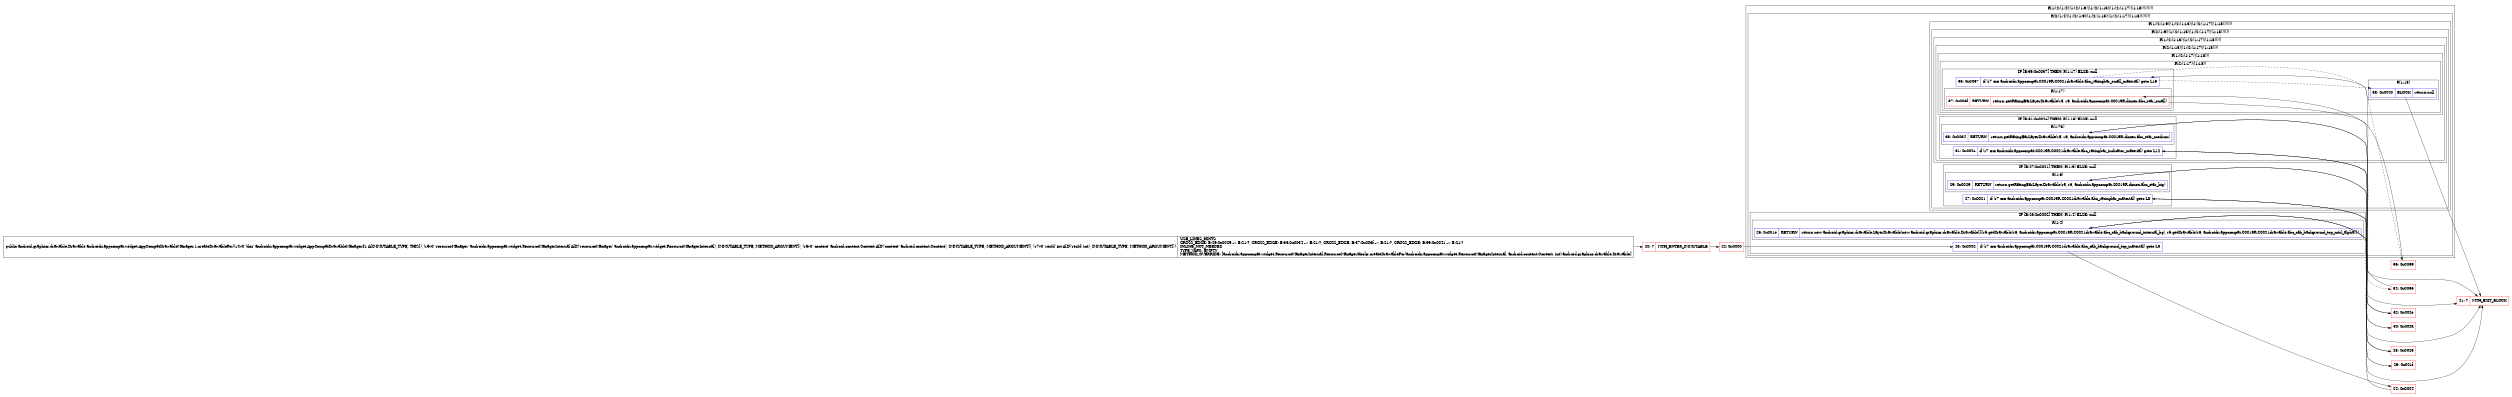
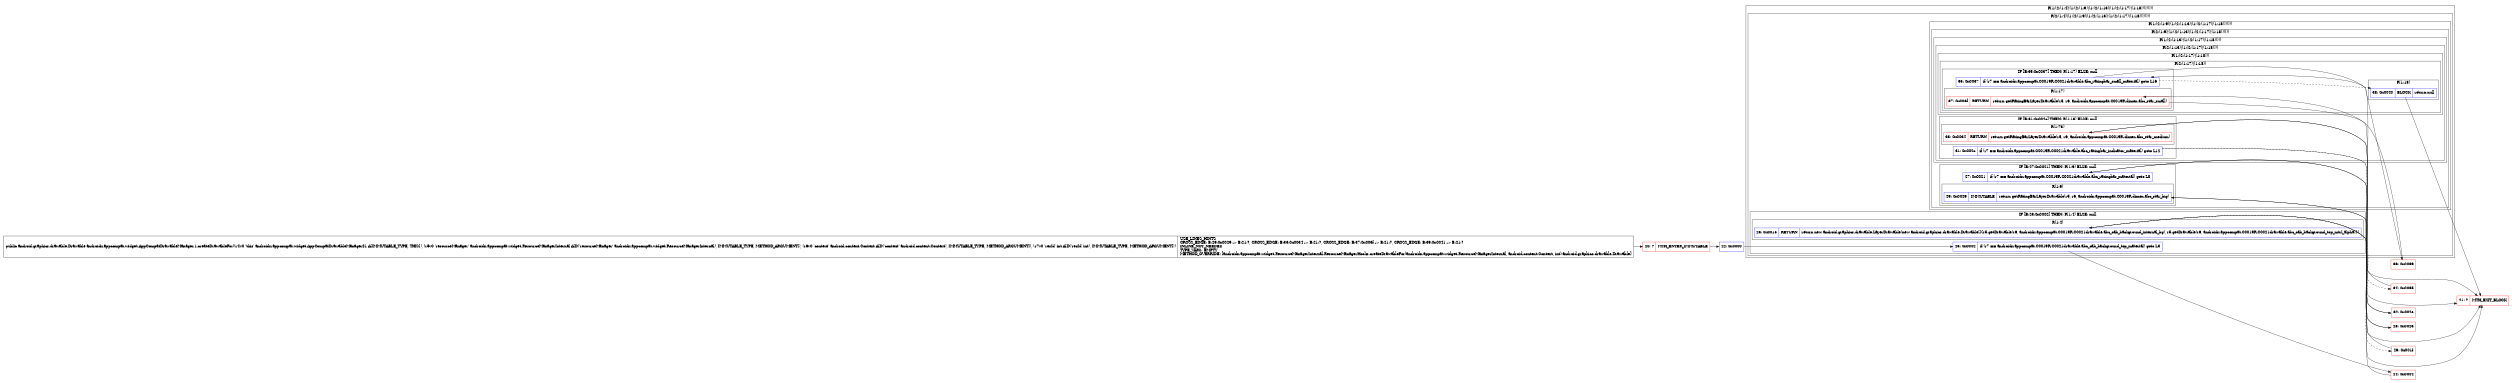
(2317, 71) -> (2317, 71)
(2058, 137) -> (2058, 137)
(1983, 185) -> (1983, 197)
(1732, 247) -> (1732, 247)
(2403, 327) -> none
